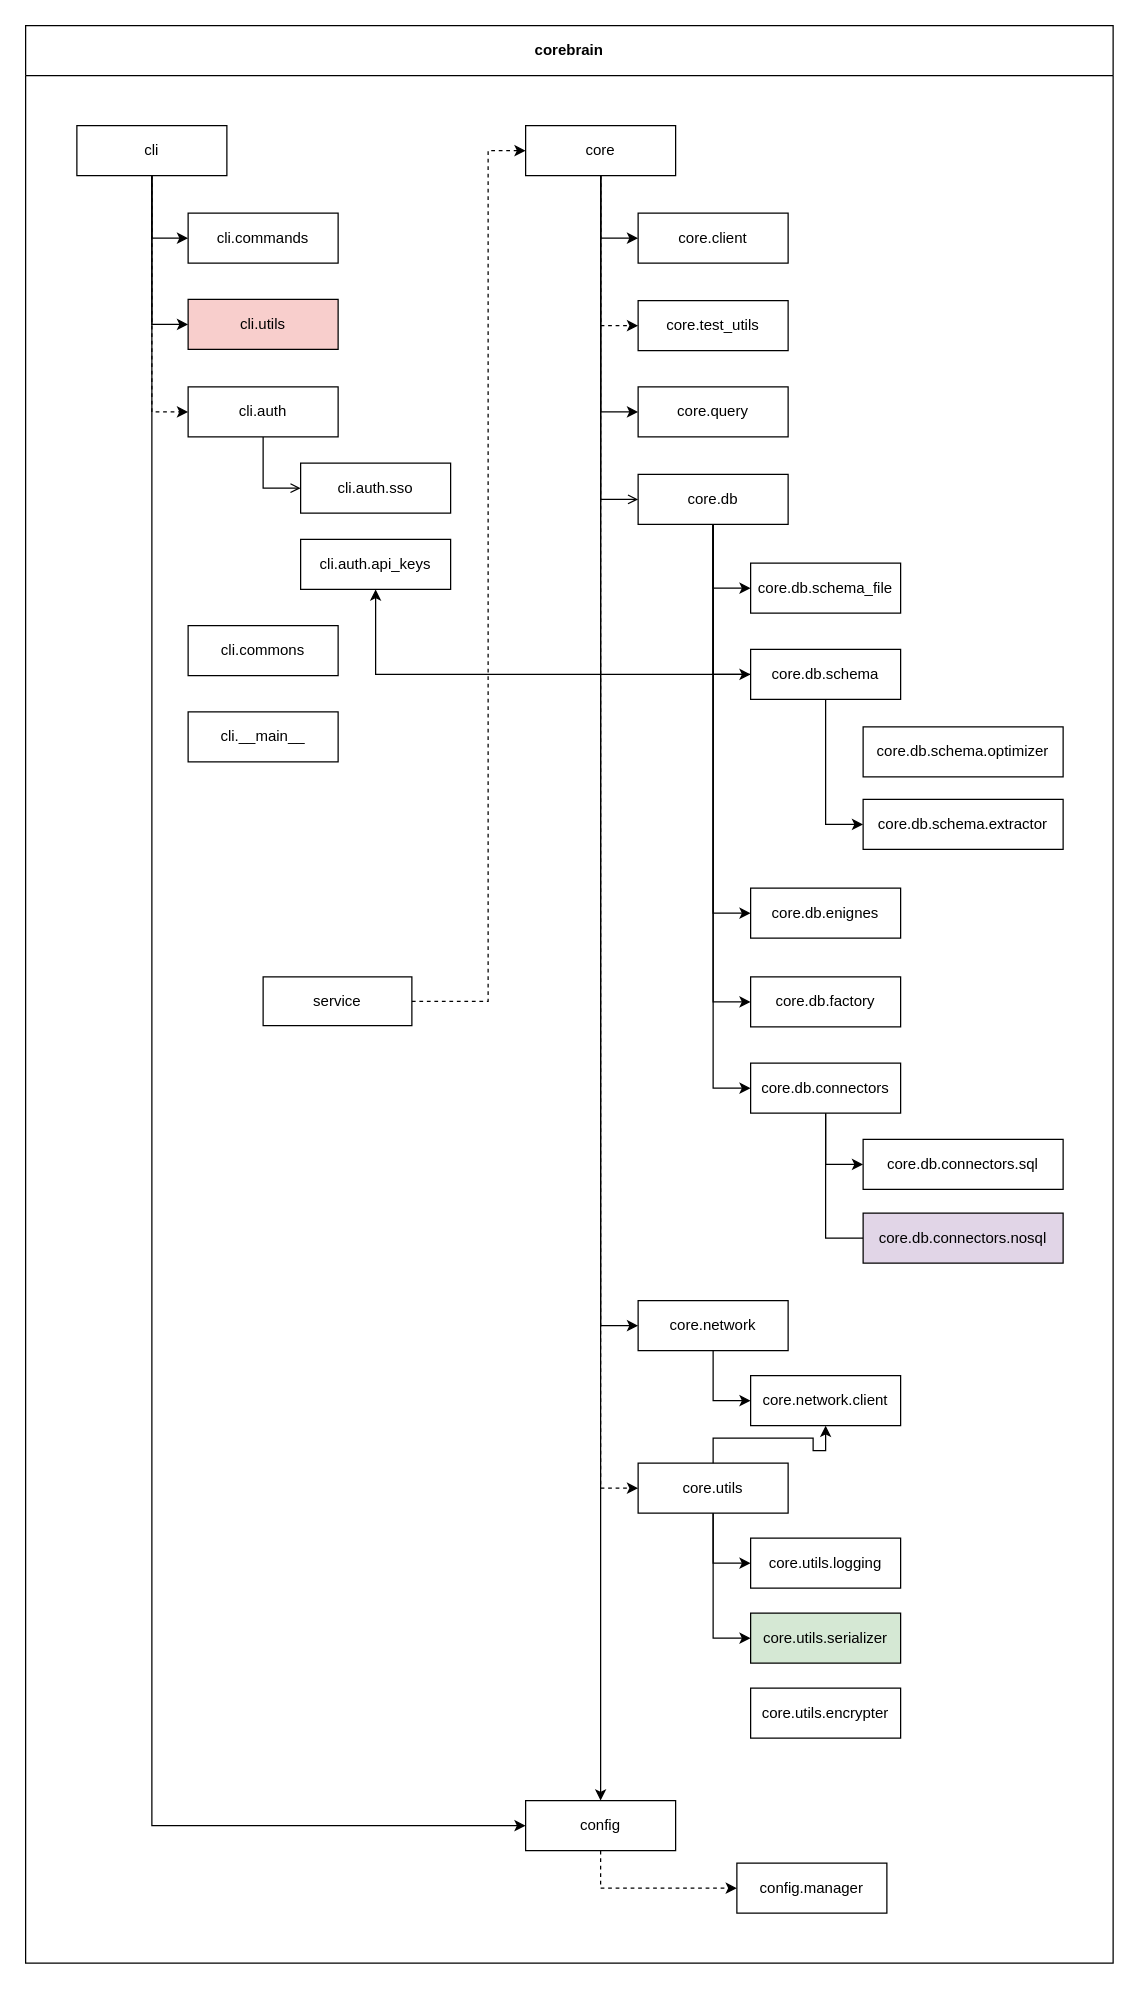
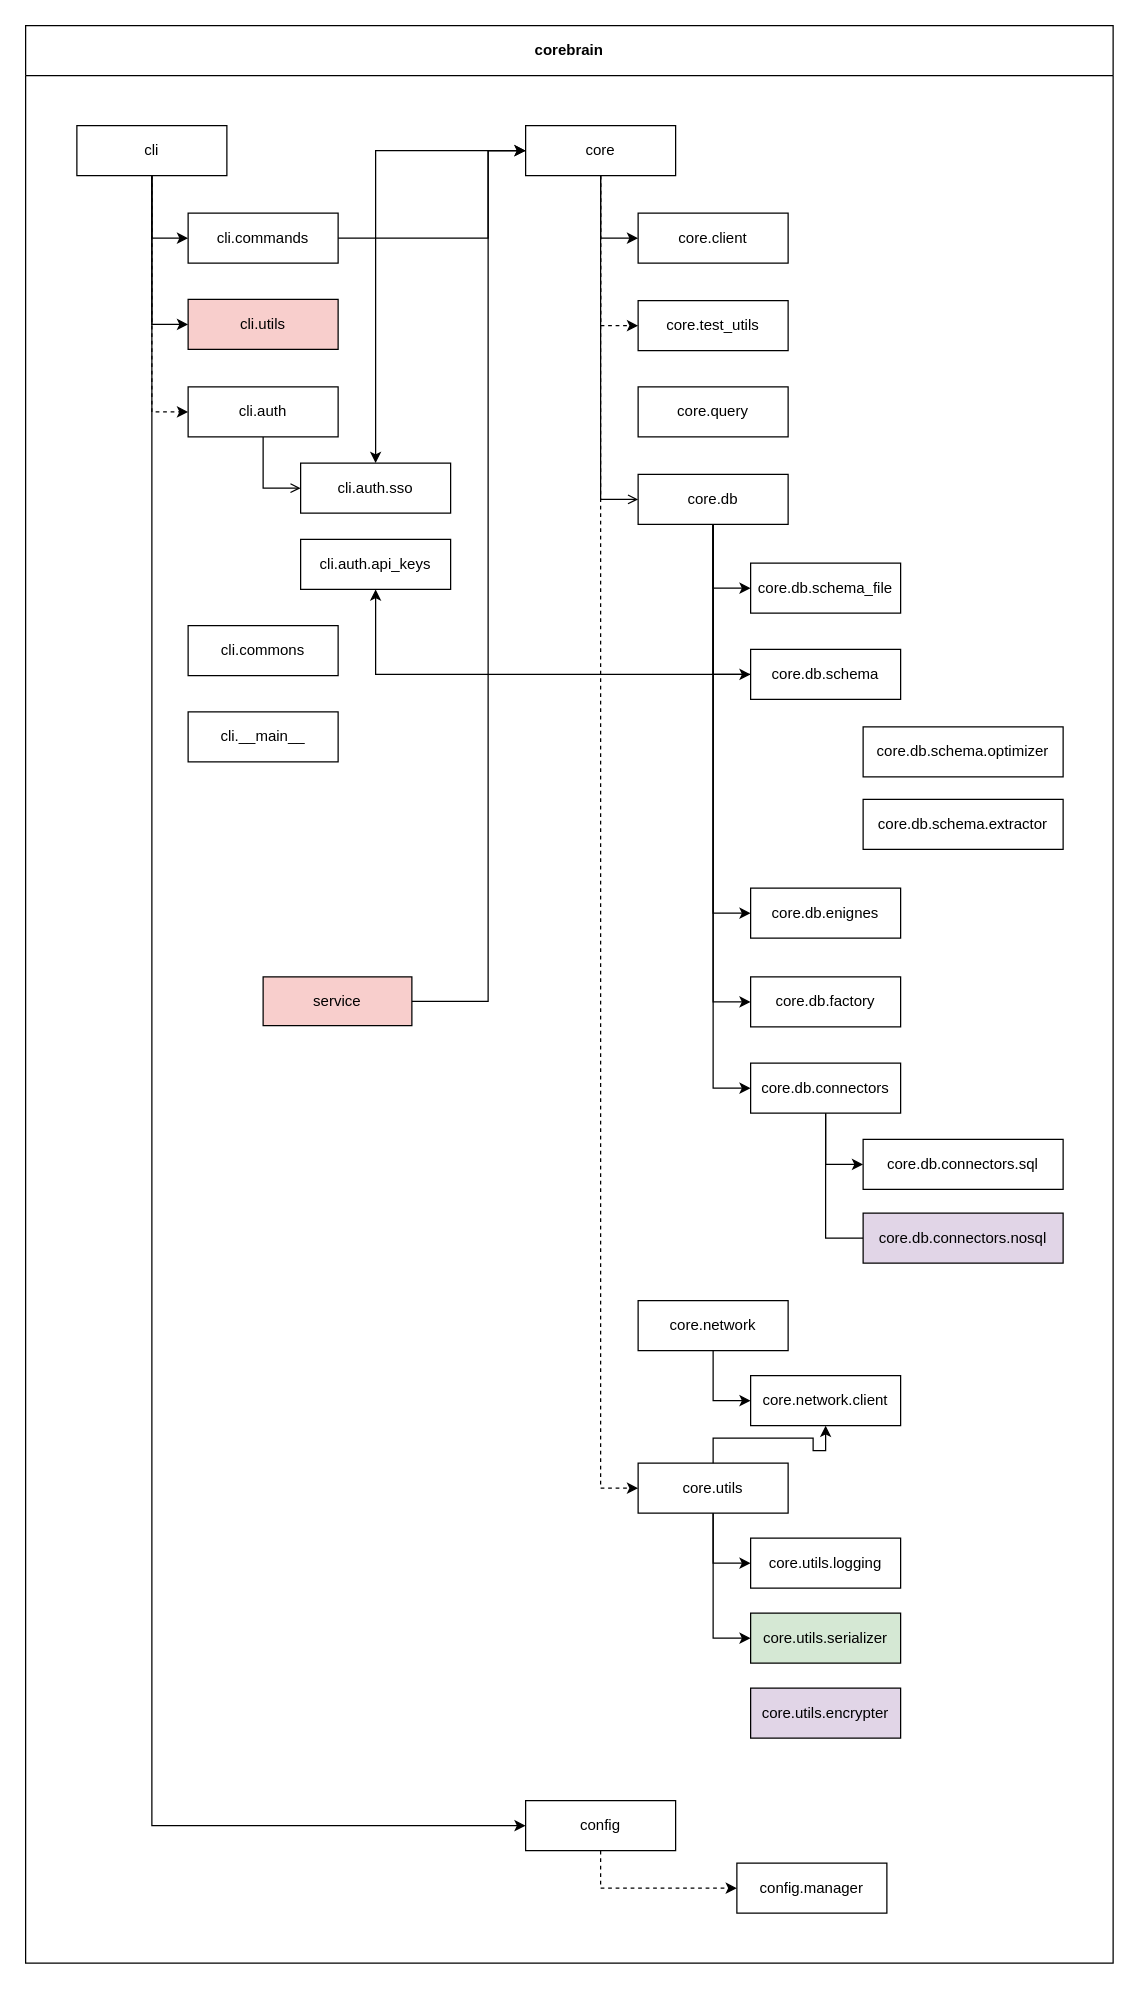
none -> (411, 238)
(616, 412) -> none
(488, 658) -> (488, 658)
(826, 776) -> none
(338, 1001) -> (338, 1001)
(616, 1326) -> none
(601, 1642) -> (376, 248)
(826, 1713) -> (826, 1713)
